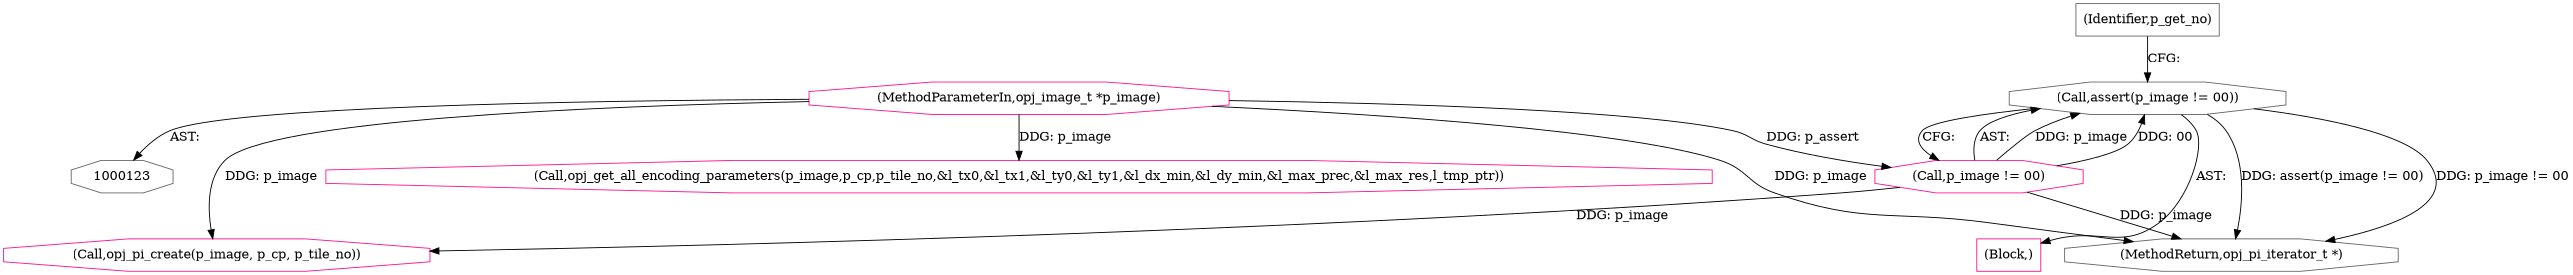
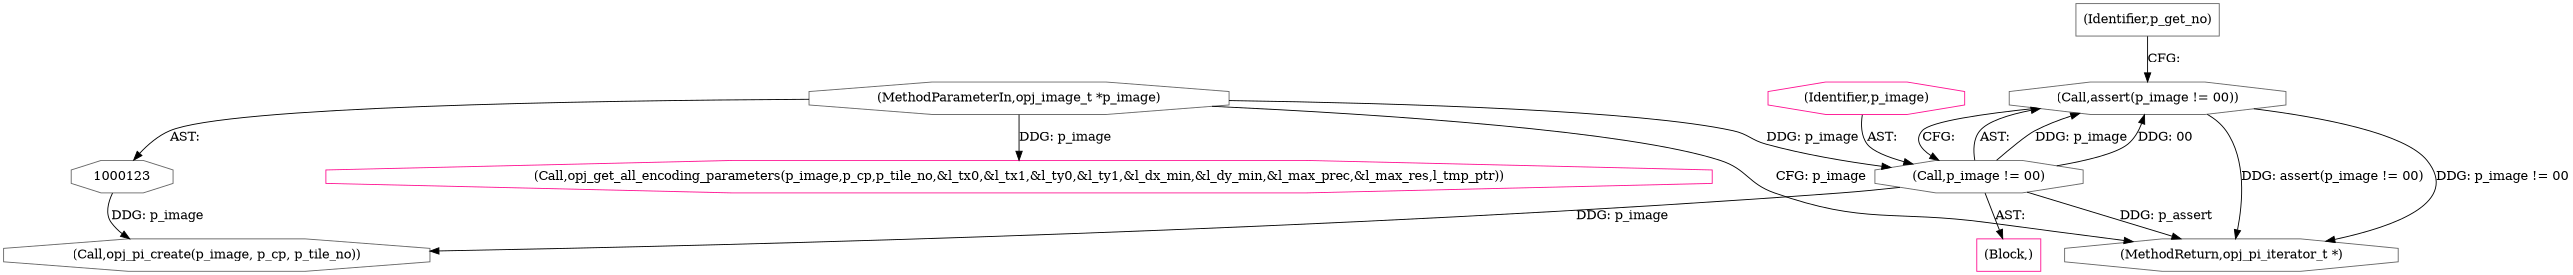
(1019, 98) -> (1019, 98)
none -> (1866, 98)
(478, 116) -> (108, 216)
(1813, 137) -> (1813, 137)
(1821, 177) -> (1821, 177)
(1979, 177) -> (1979, 177)
(2166, 216) -> (2166, 216)
(2164, 218) -> (1992, 212)
(217, 255) -> (217, 255)
